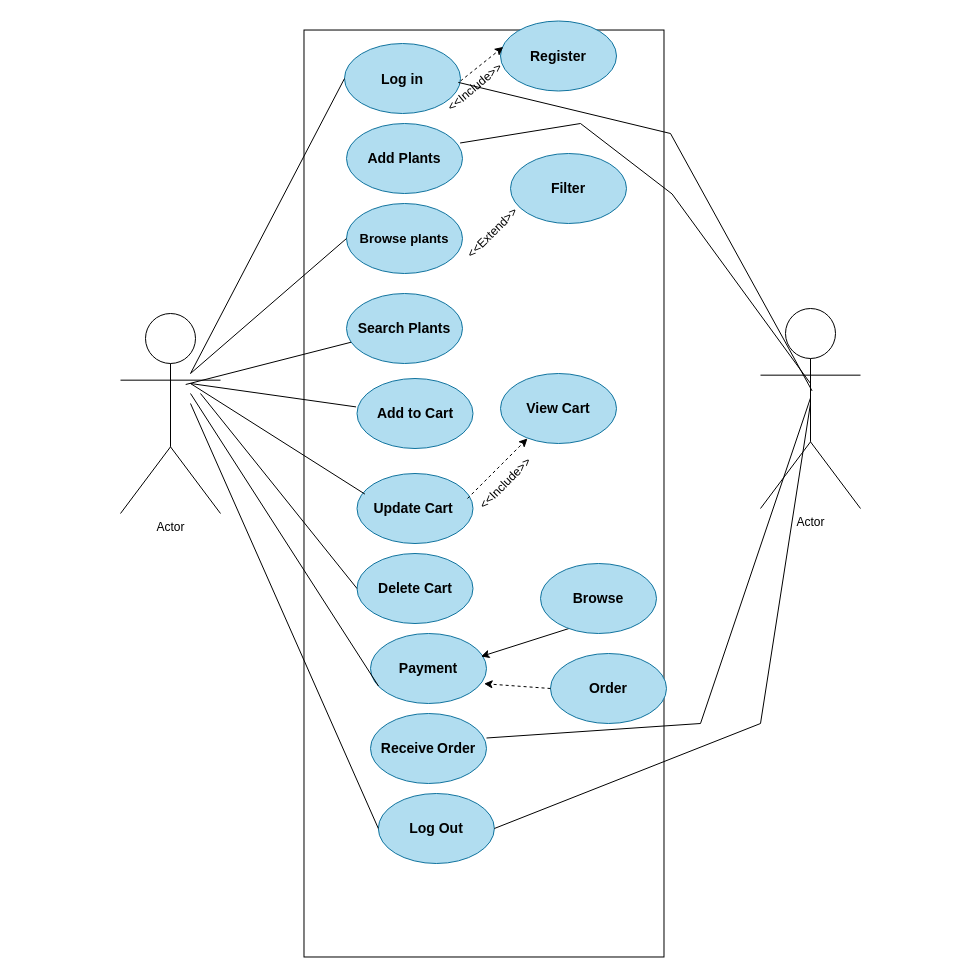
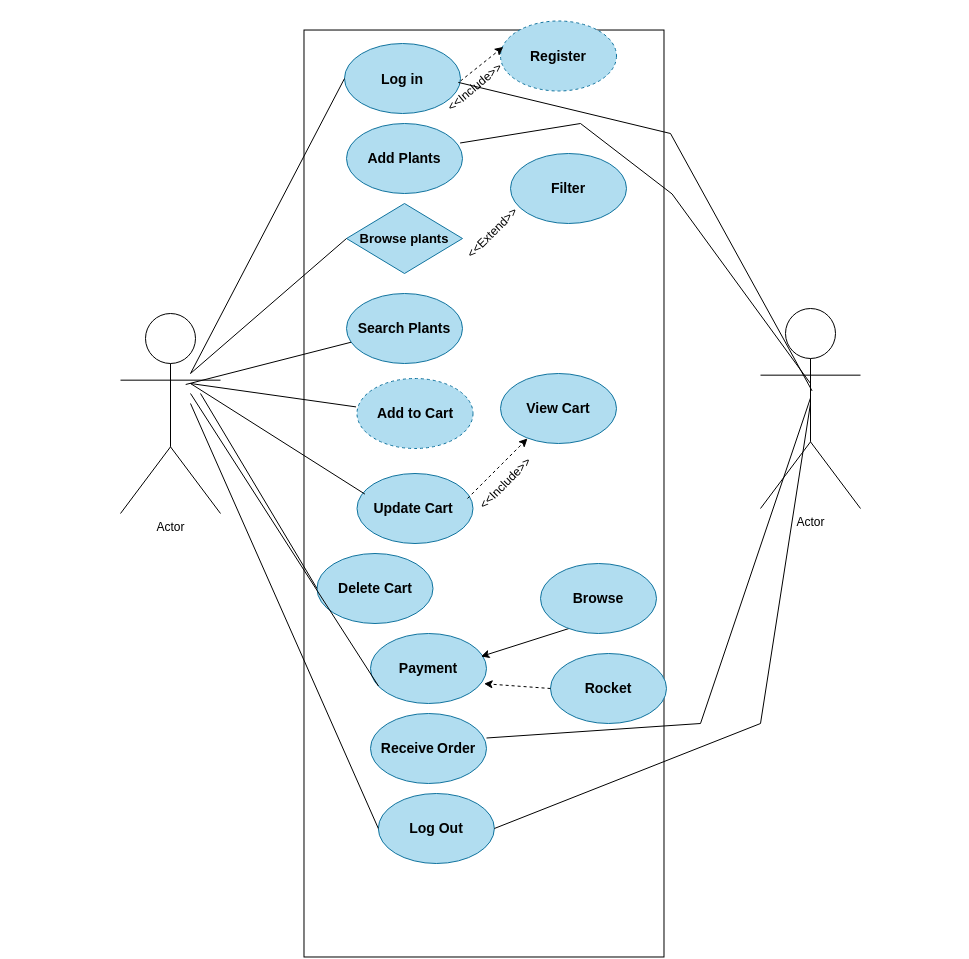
(559, 56) -> (559, 56)
(405, 239) -> (405, 239)
(415, 414) -> (415, 414)
(415, 589) -> (375, 589)
(609, 689) -> (609, 689)
